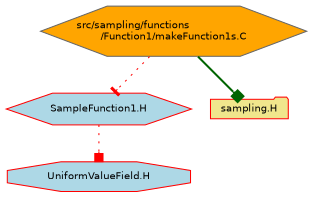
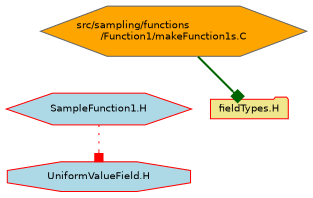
(134, 73) -> none
(249, 109) -> (249, 109)
